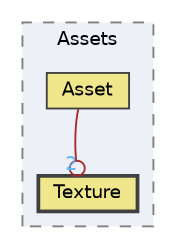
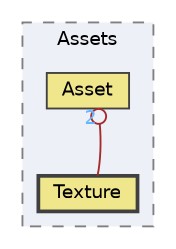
(75, 135) -> (100, 150)
